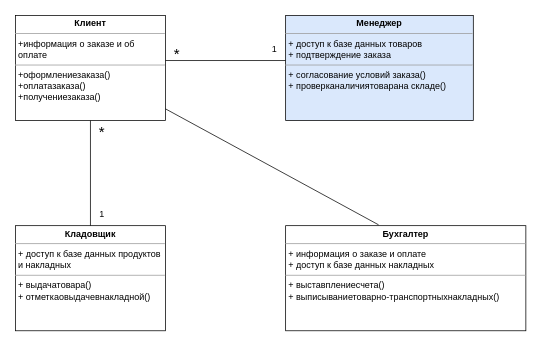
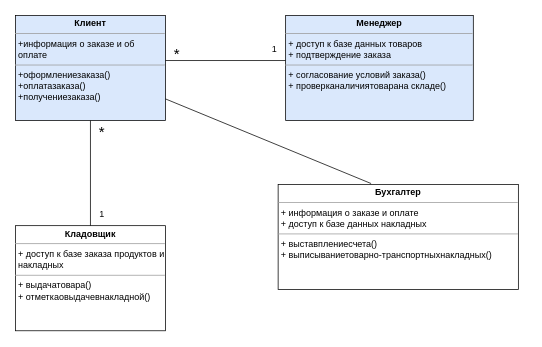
(90, 68) -> (90, 68)
(91, 252) -> (91, 252)
(405, 278) -> (398, 237)
